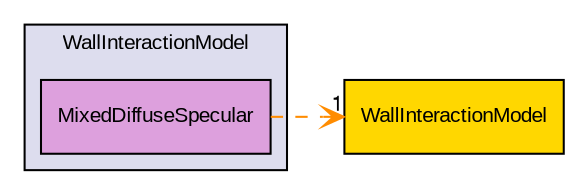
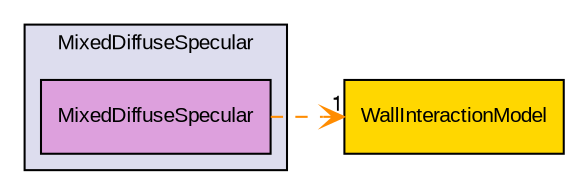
(156, 44) -> (156, 44)
